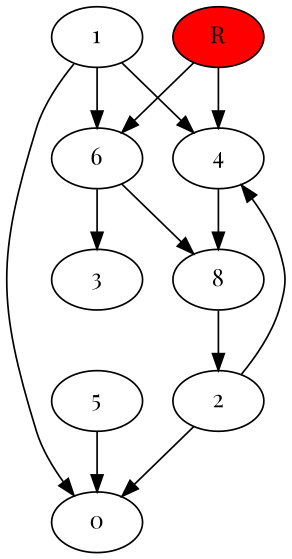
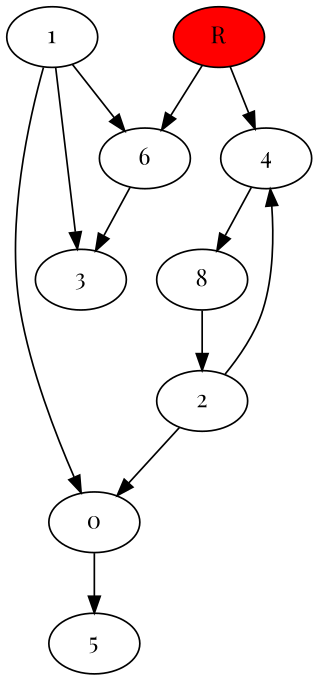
(150, 90) -> (66, 150)
(152, 213) -> none
(97, 453) -> (94, 575)
